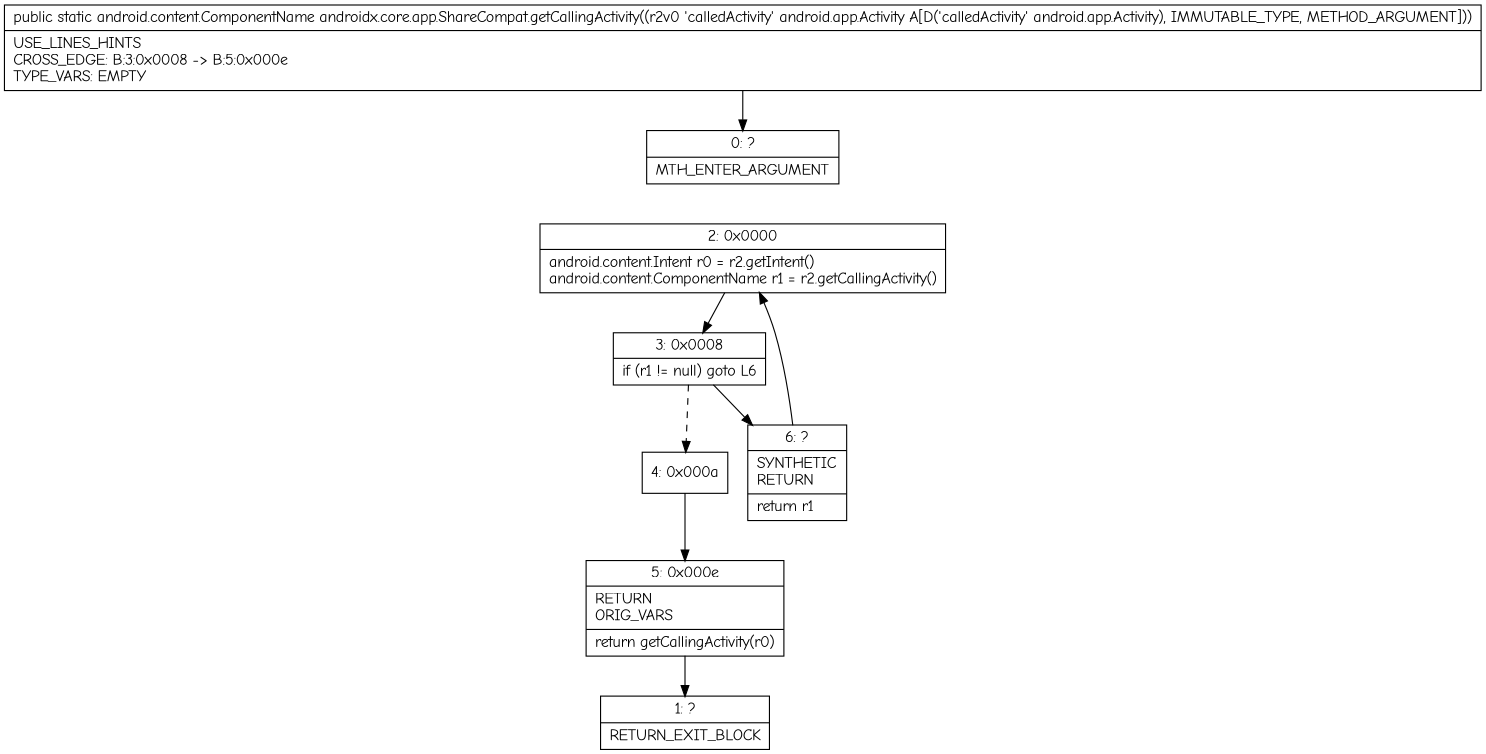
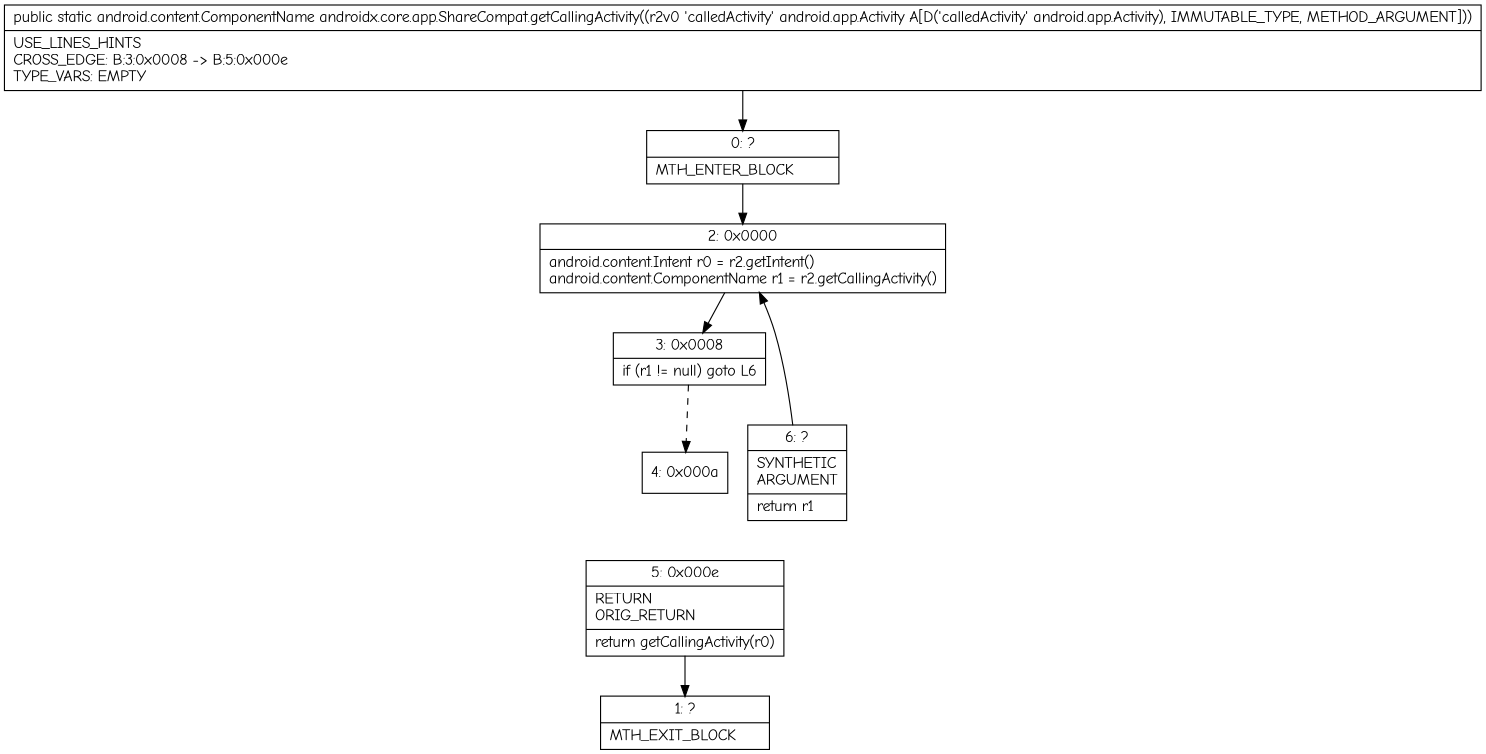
(743, 170) -> (724, 170)
none -> (743, 199)
(729, 401) -> none
(786, 480) -> (797, 480)
(685, 521) -> none
(634, 616) -> (646, 616)
(685, 736) -> (673, 736)
